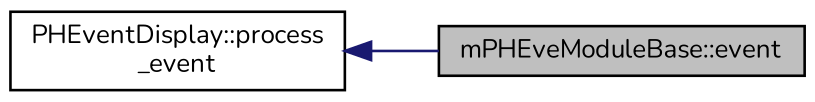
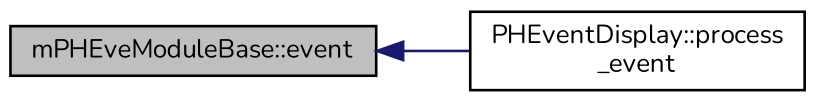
(405, 51) -> (437, 51)
